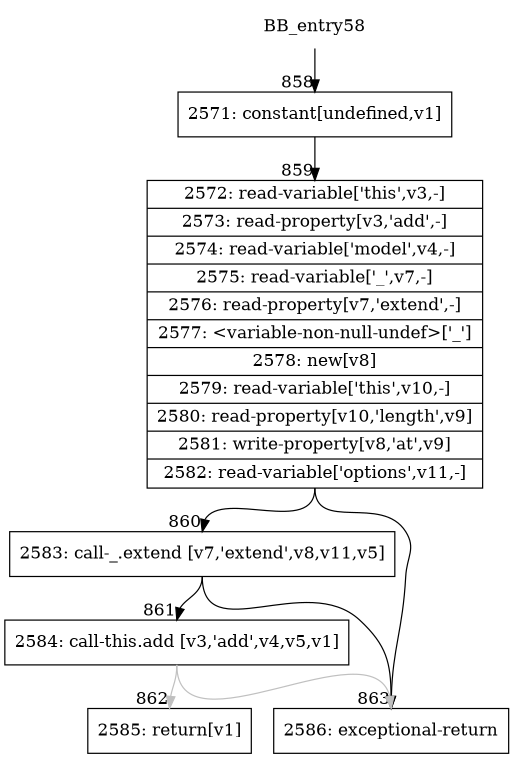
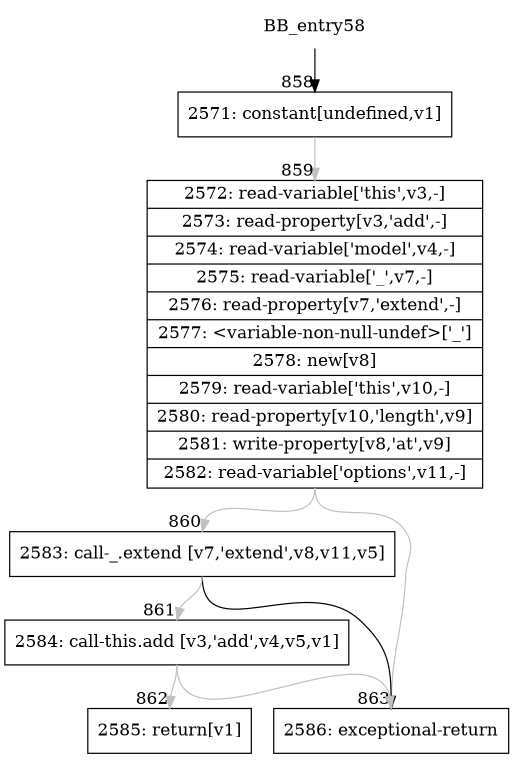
(315, 153) -> (315, 153)
(265, 510) -> (265, 510)
(409, 559) -> (409, 559)
(194, 594) -> (194, 594)
